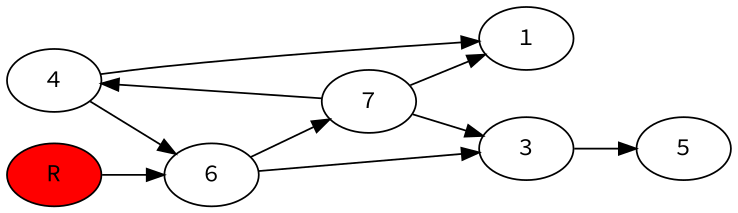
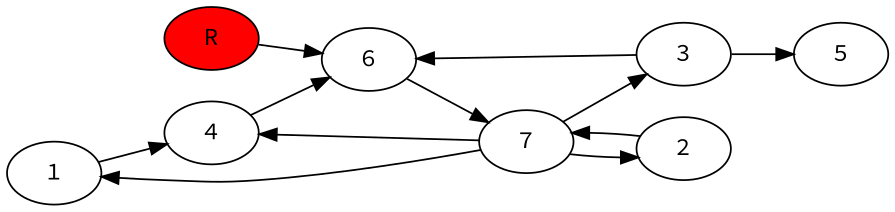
(281, 56) -> (124, 155)
none -> (684, 149)
(360, 162) -> (535, 57)
